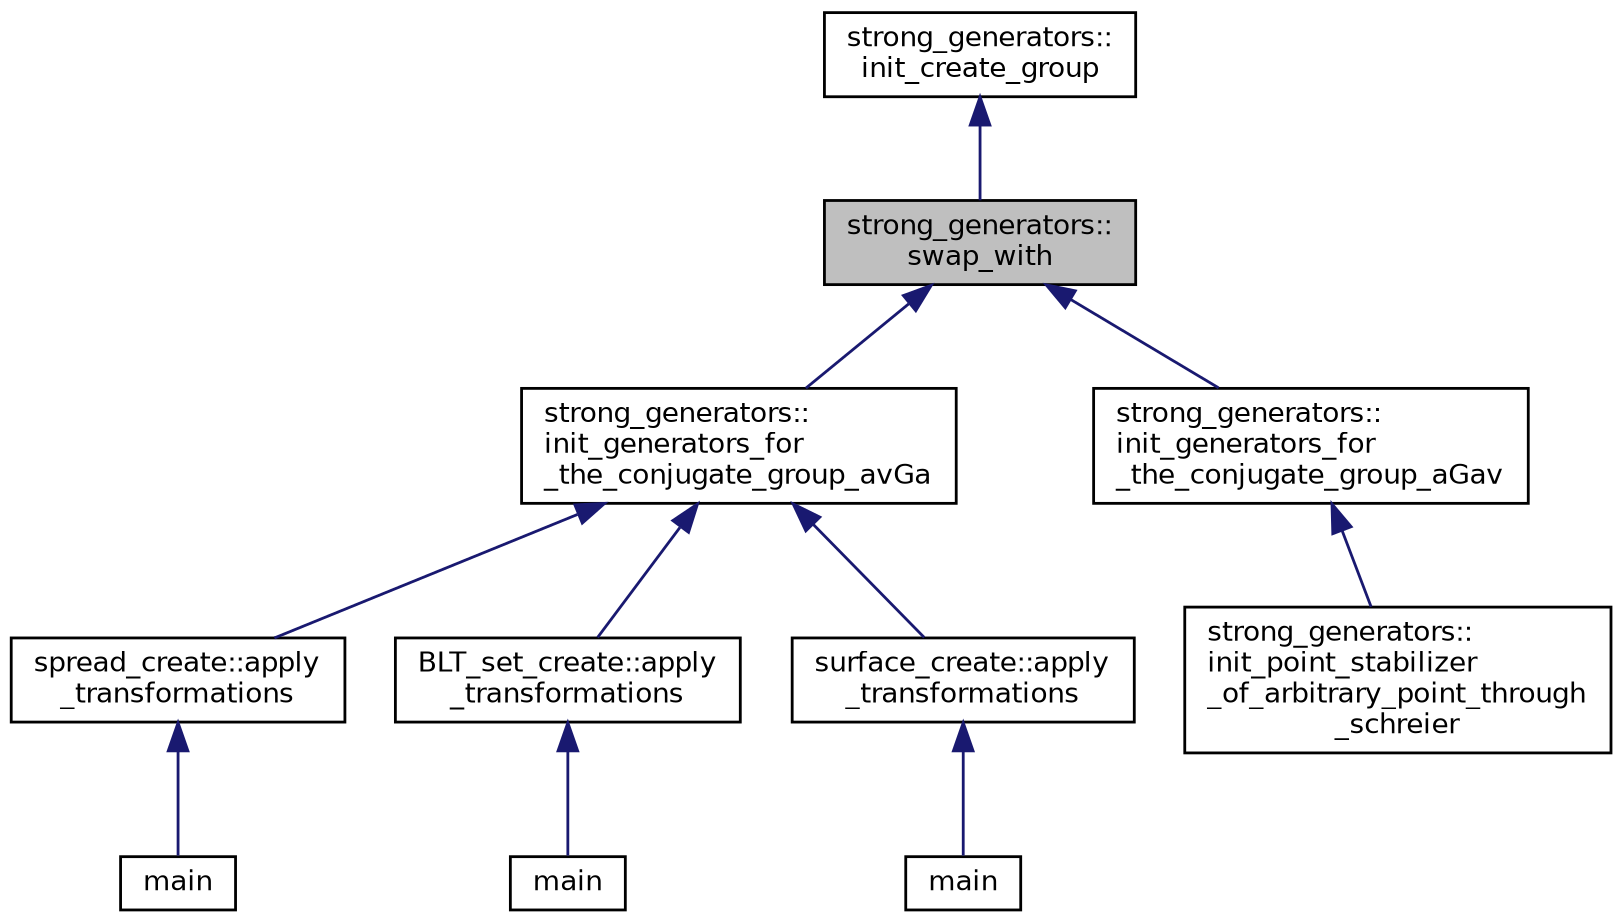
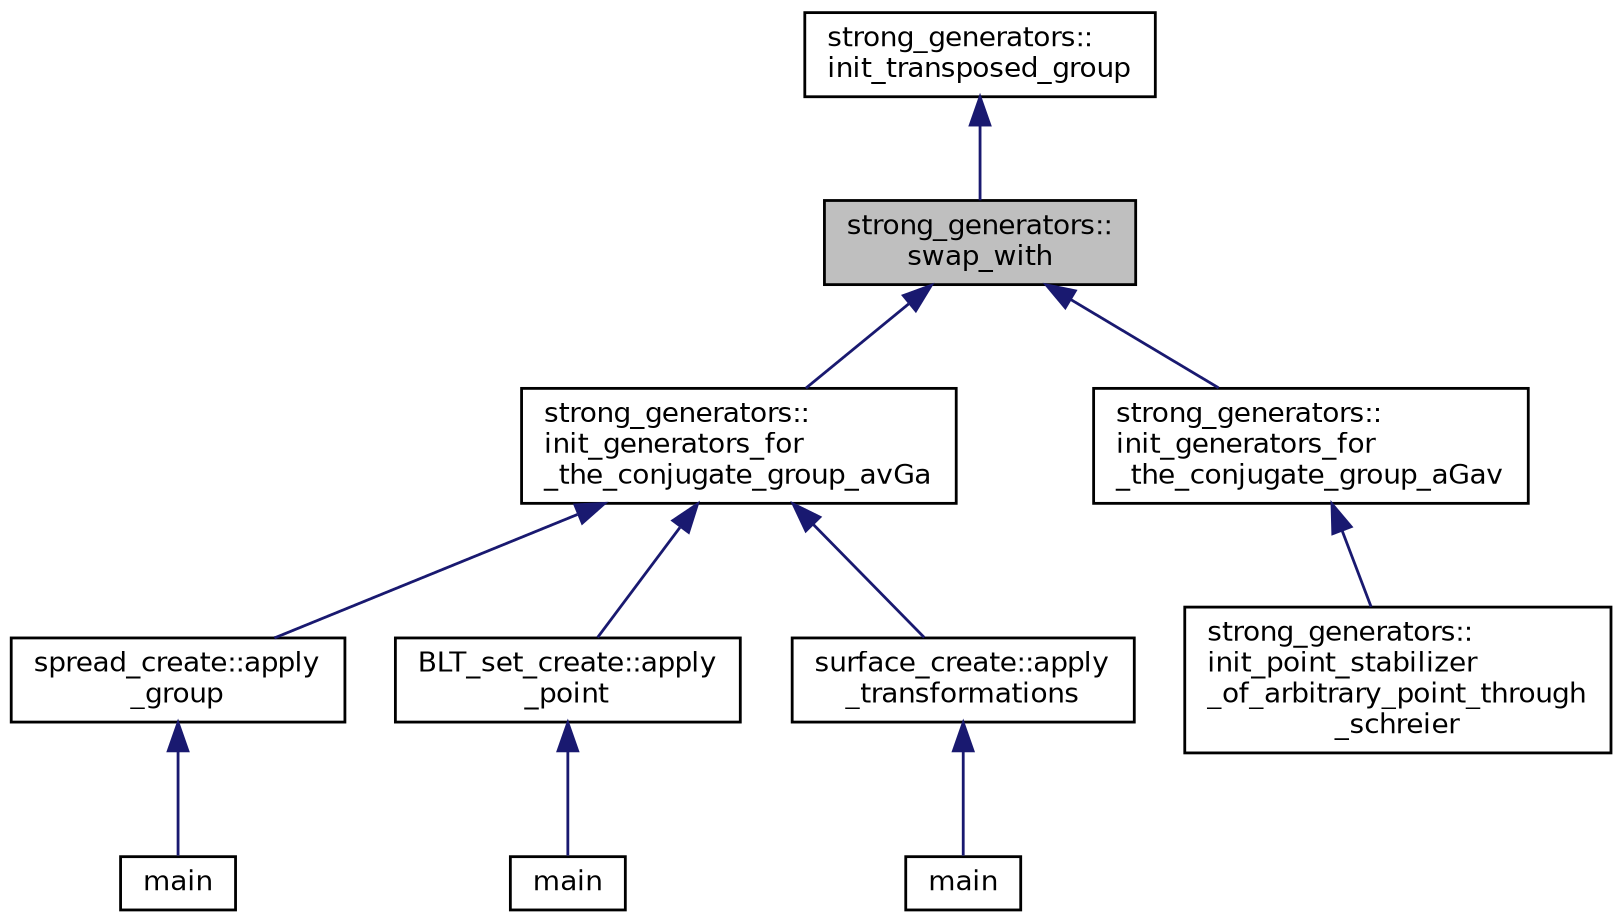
(980, 55) -> (980, 55)
(178, 680) -> (178, 680)
(568, 680) -> (568, 680)
